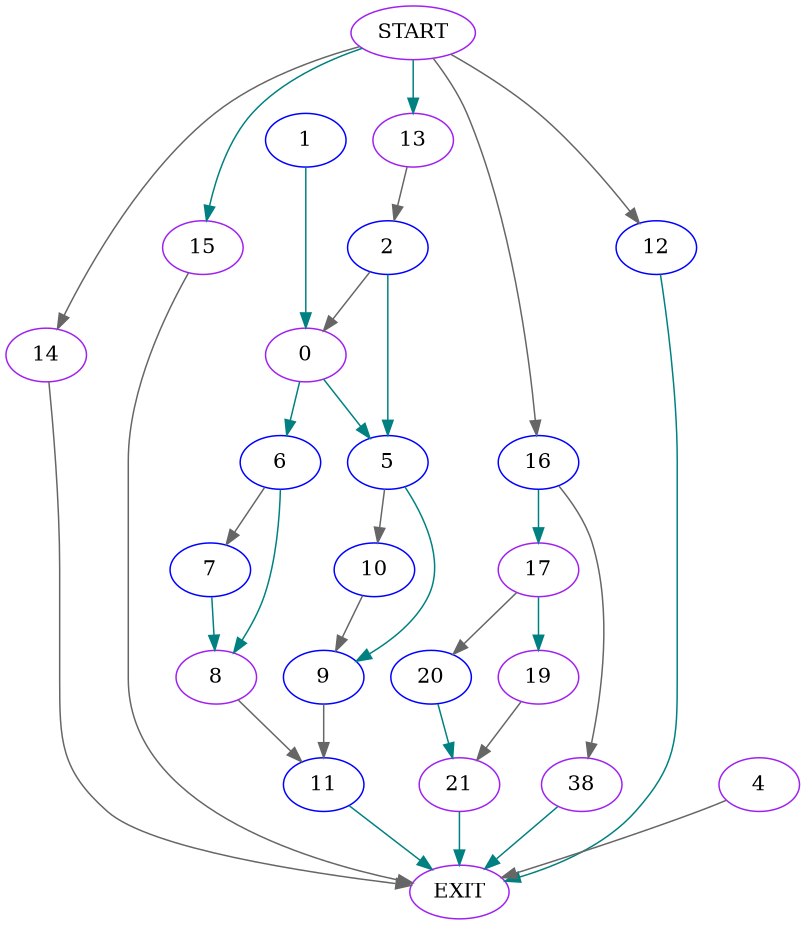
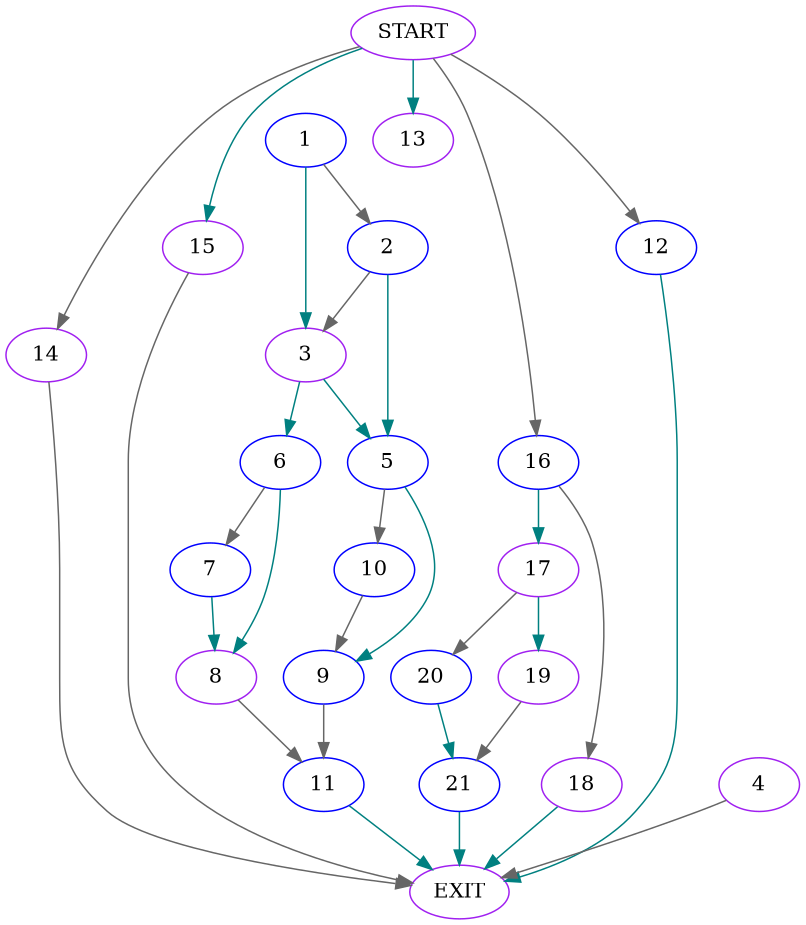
(402, 186) -> (342, 188)
(306, 355) -> (306, 355)
(459, 785) -> (459, 785)
(582, 785) -> (582, 785)
